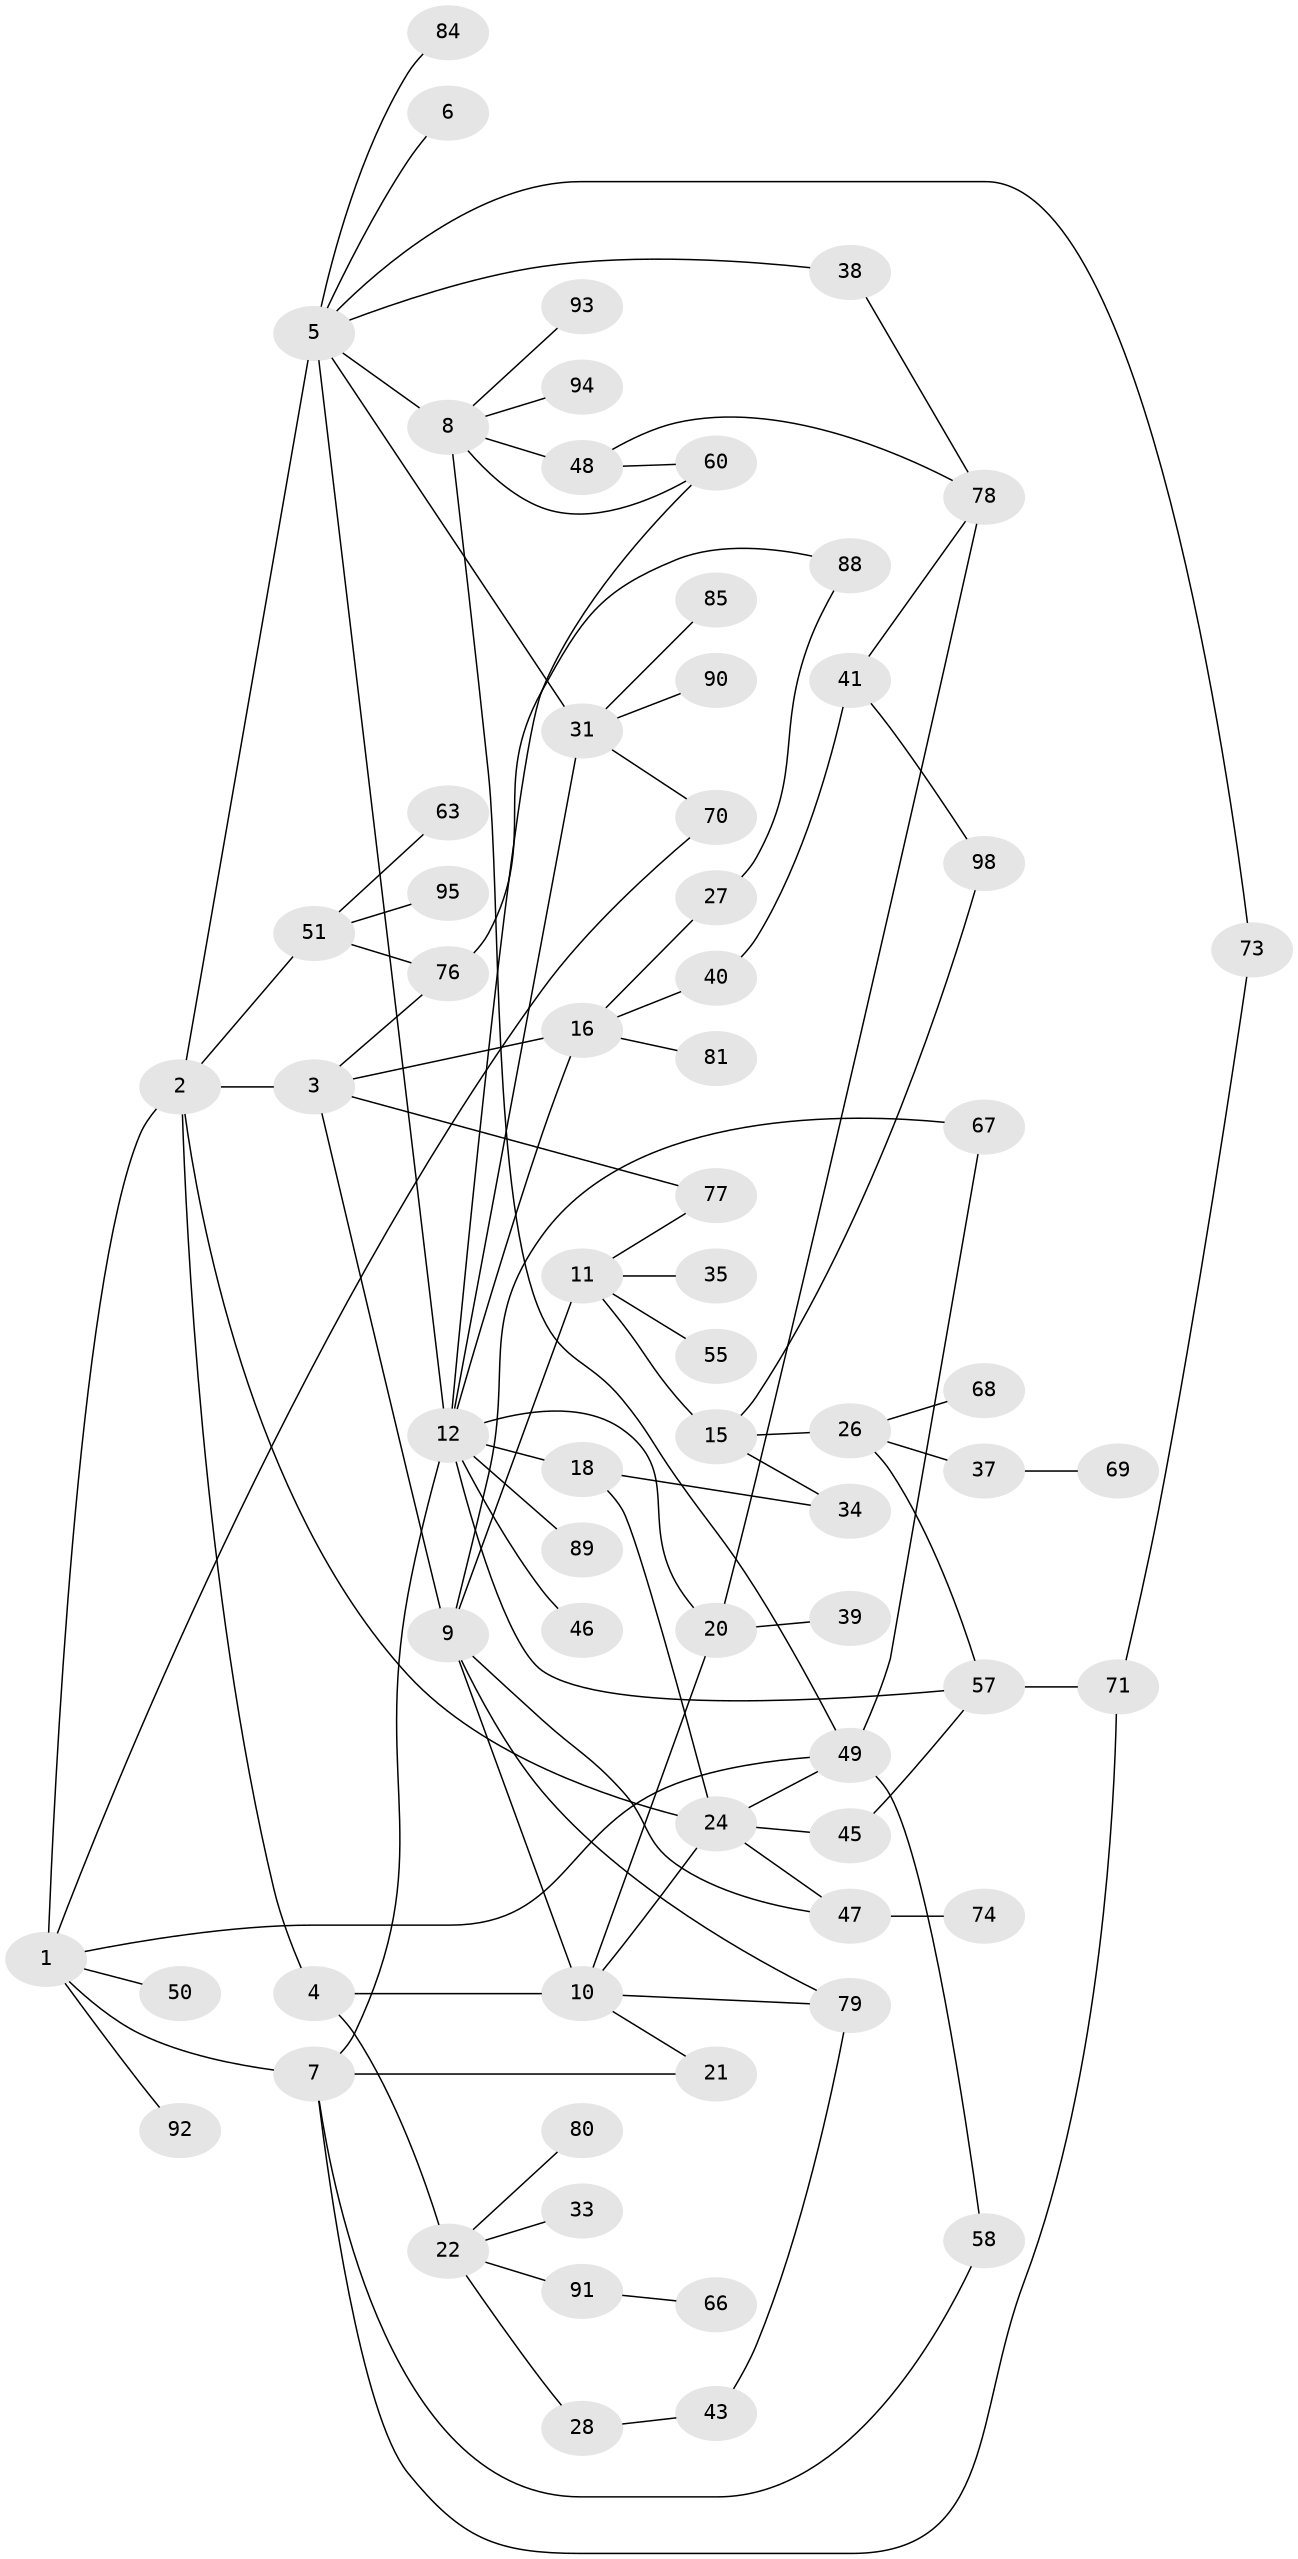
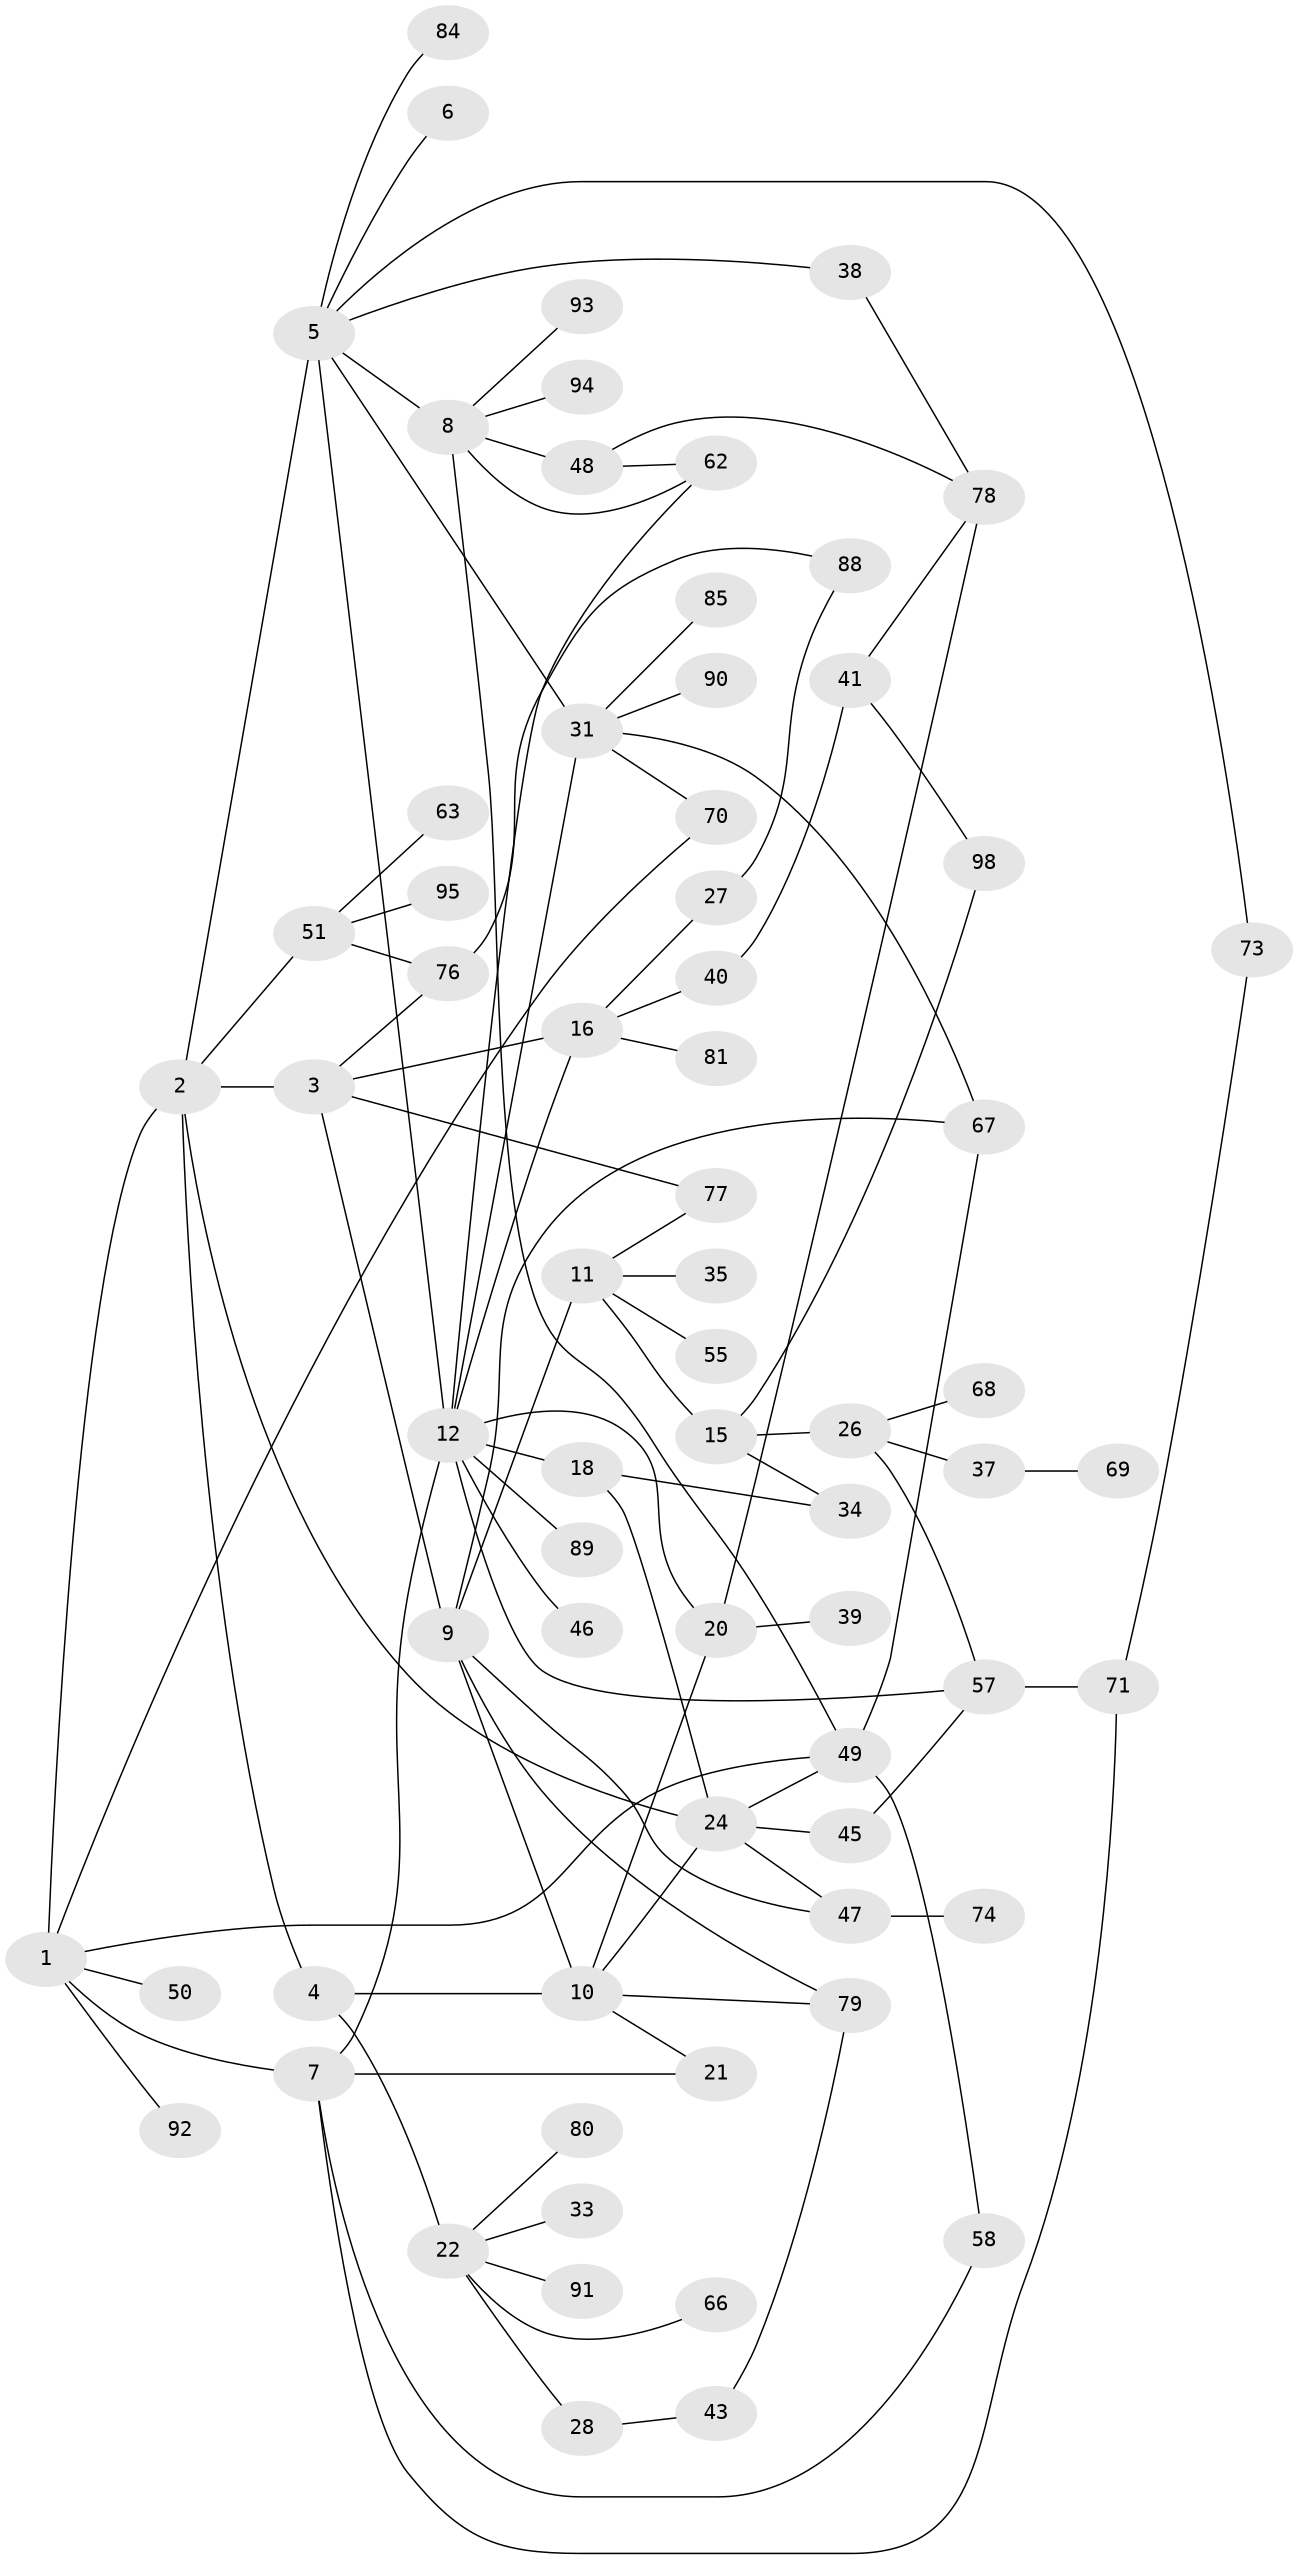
(716, 463) -> (716, 463)
none -> (845, 866)
(649, 2298) -> (566, 2337)
